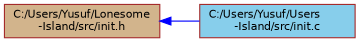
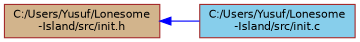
(277, 21) -> (277, 21)
